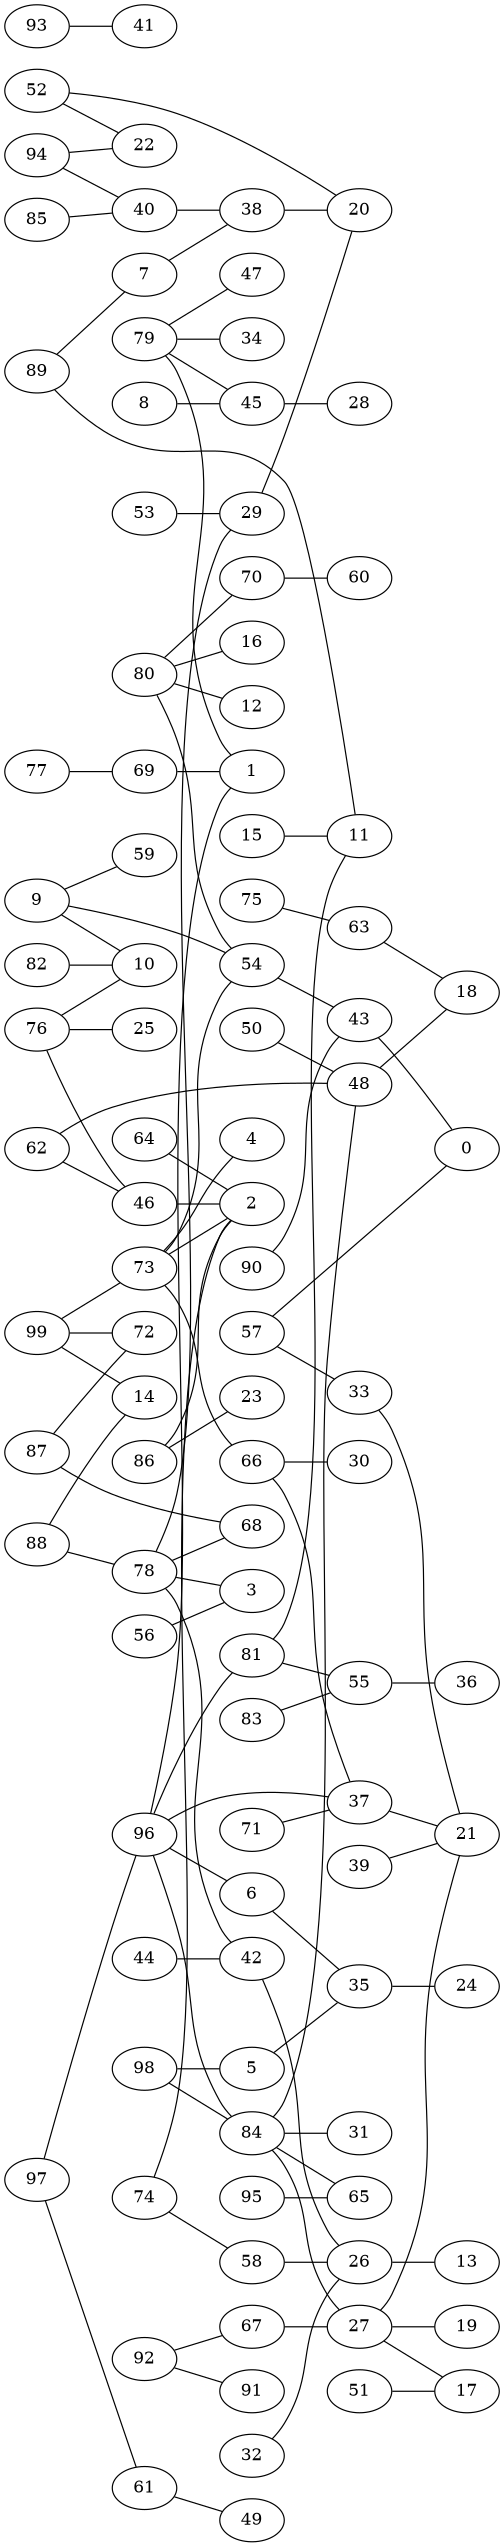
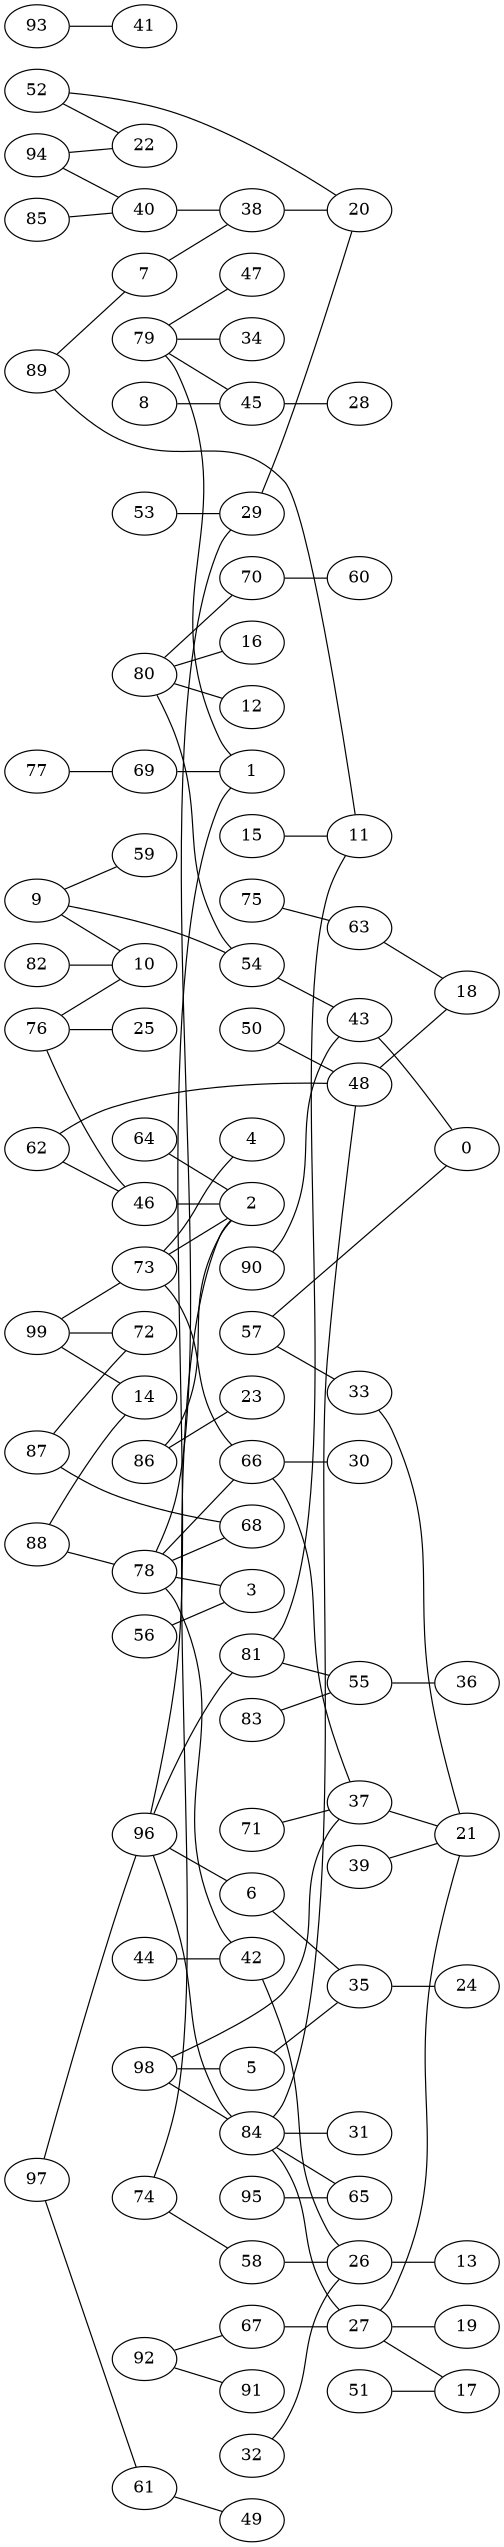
(198, 1117) -> none
none -> (204, 1511)
(246, 1794) -> (298, 1968)
